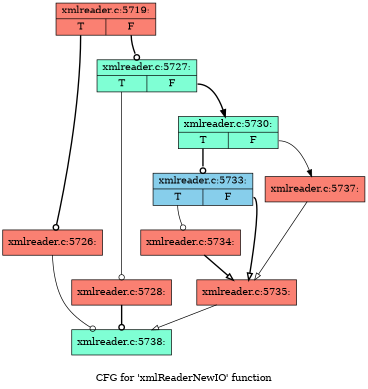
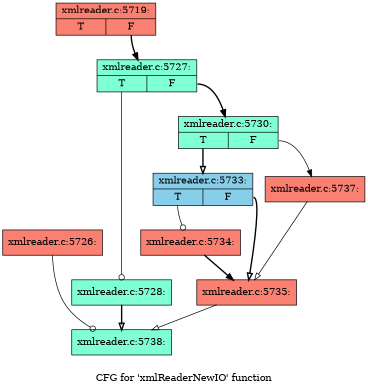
(132, 45) -> (132, 45)
(73, 130) -> none
(203, 158) -> (203, 158)
(216, 265) -> (216, 265)
(122, 292) -> (122, 292)
(122, 315) -> (122, 315)
